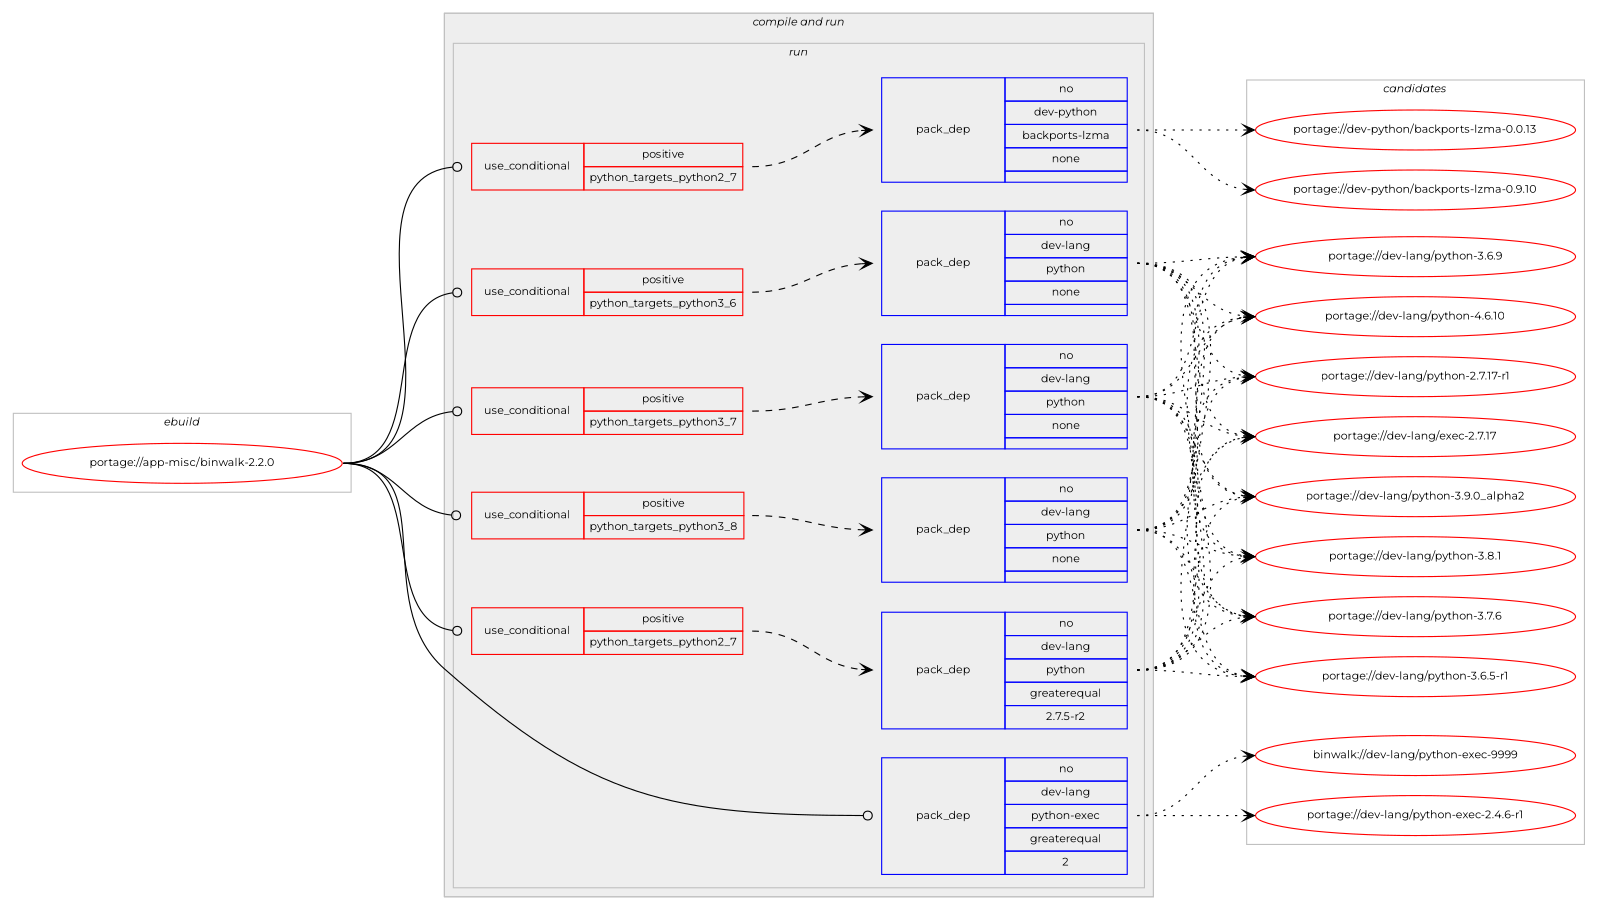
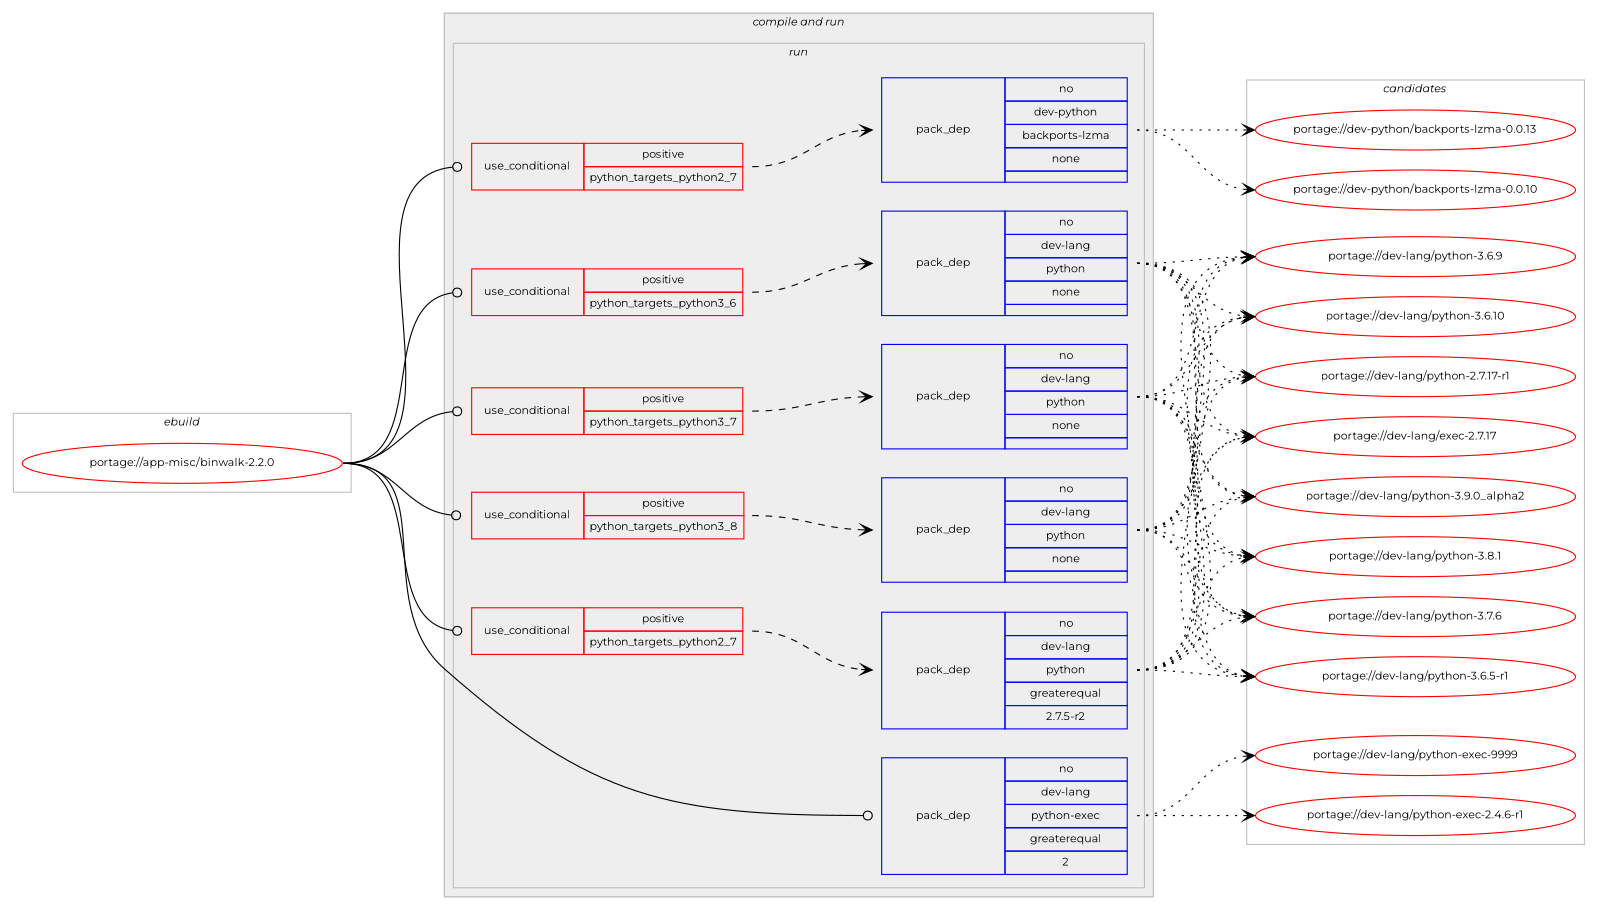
(1416, 190) -> (1416, 190)
(1416, 317) -> (1416, 317)
(1416, 756) -> (1416, 756)
